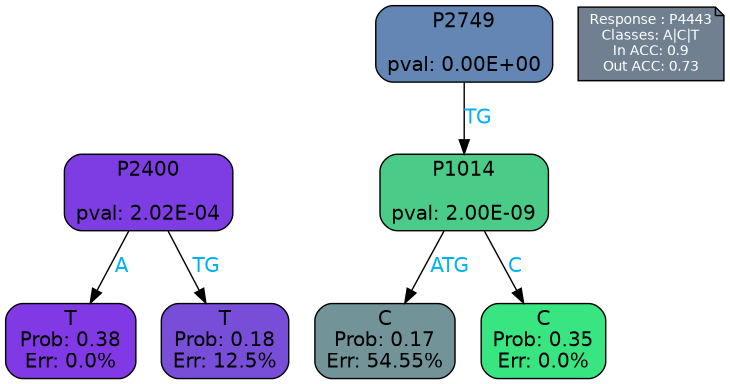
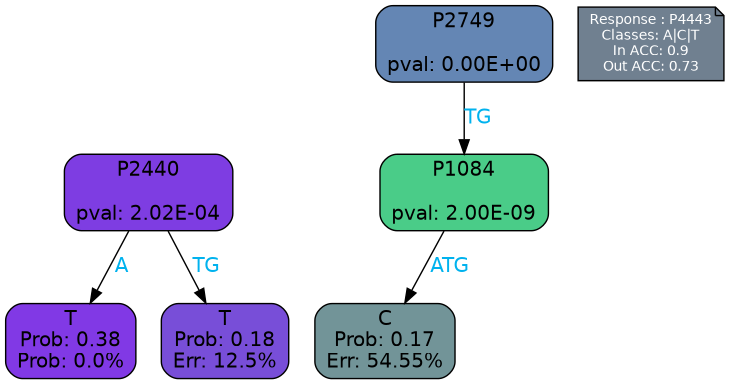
(149, 192) -> (149, 192)
(464, 192) -> (464, 192)
(71, 341) -> (71, 341)
(543, 341) -> none
